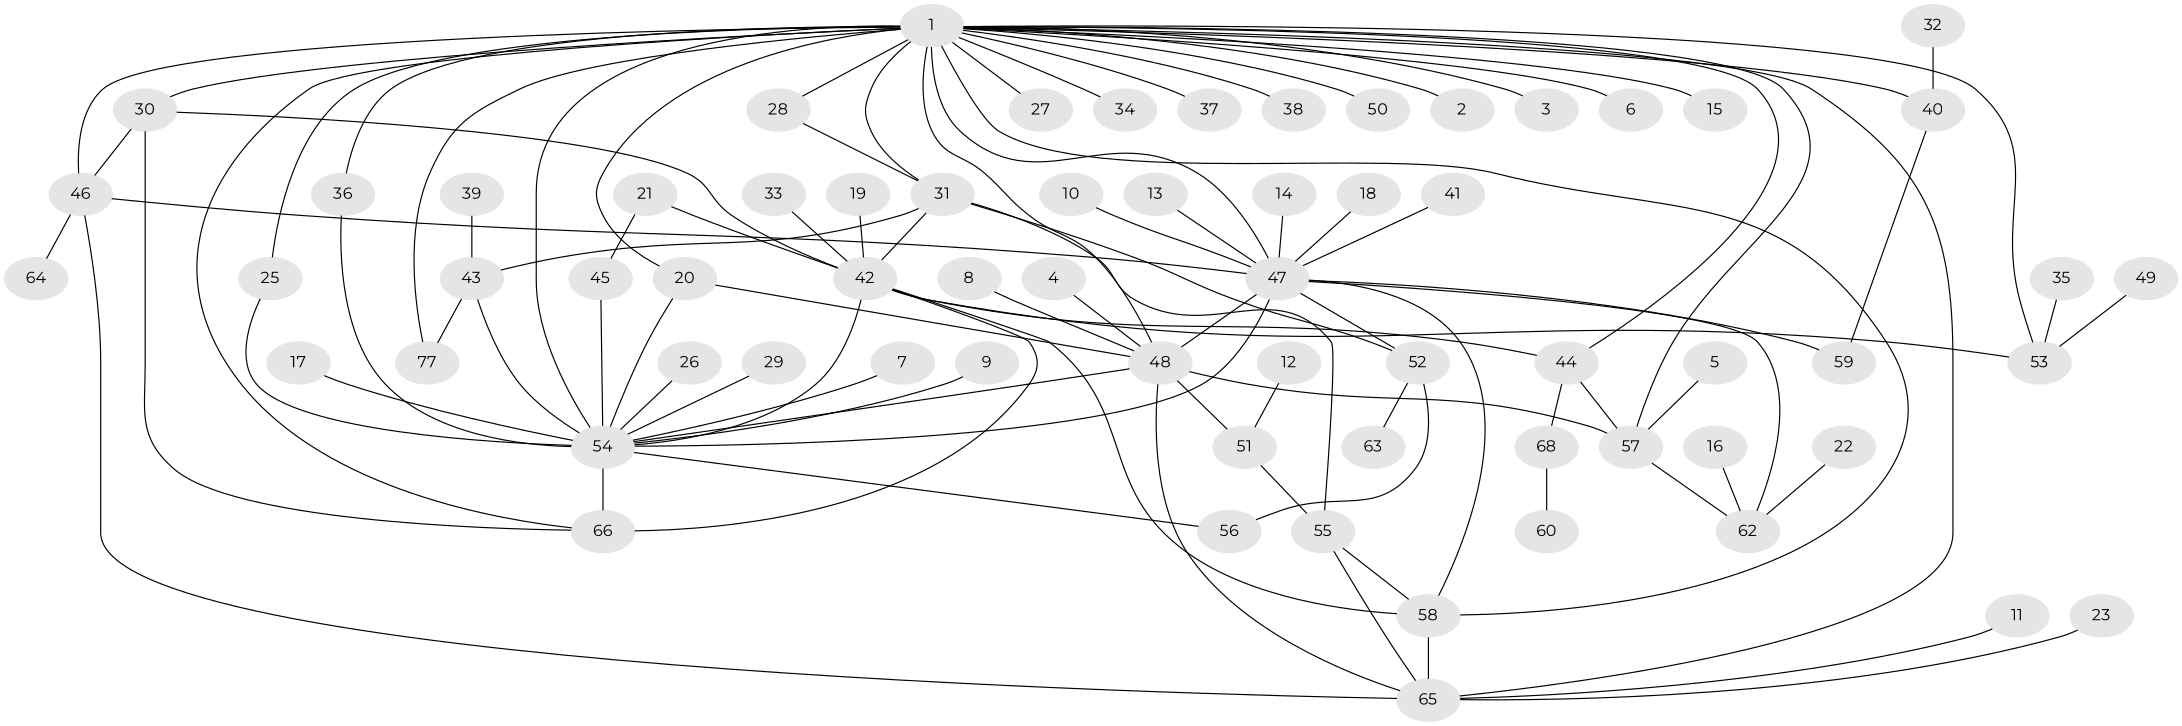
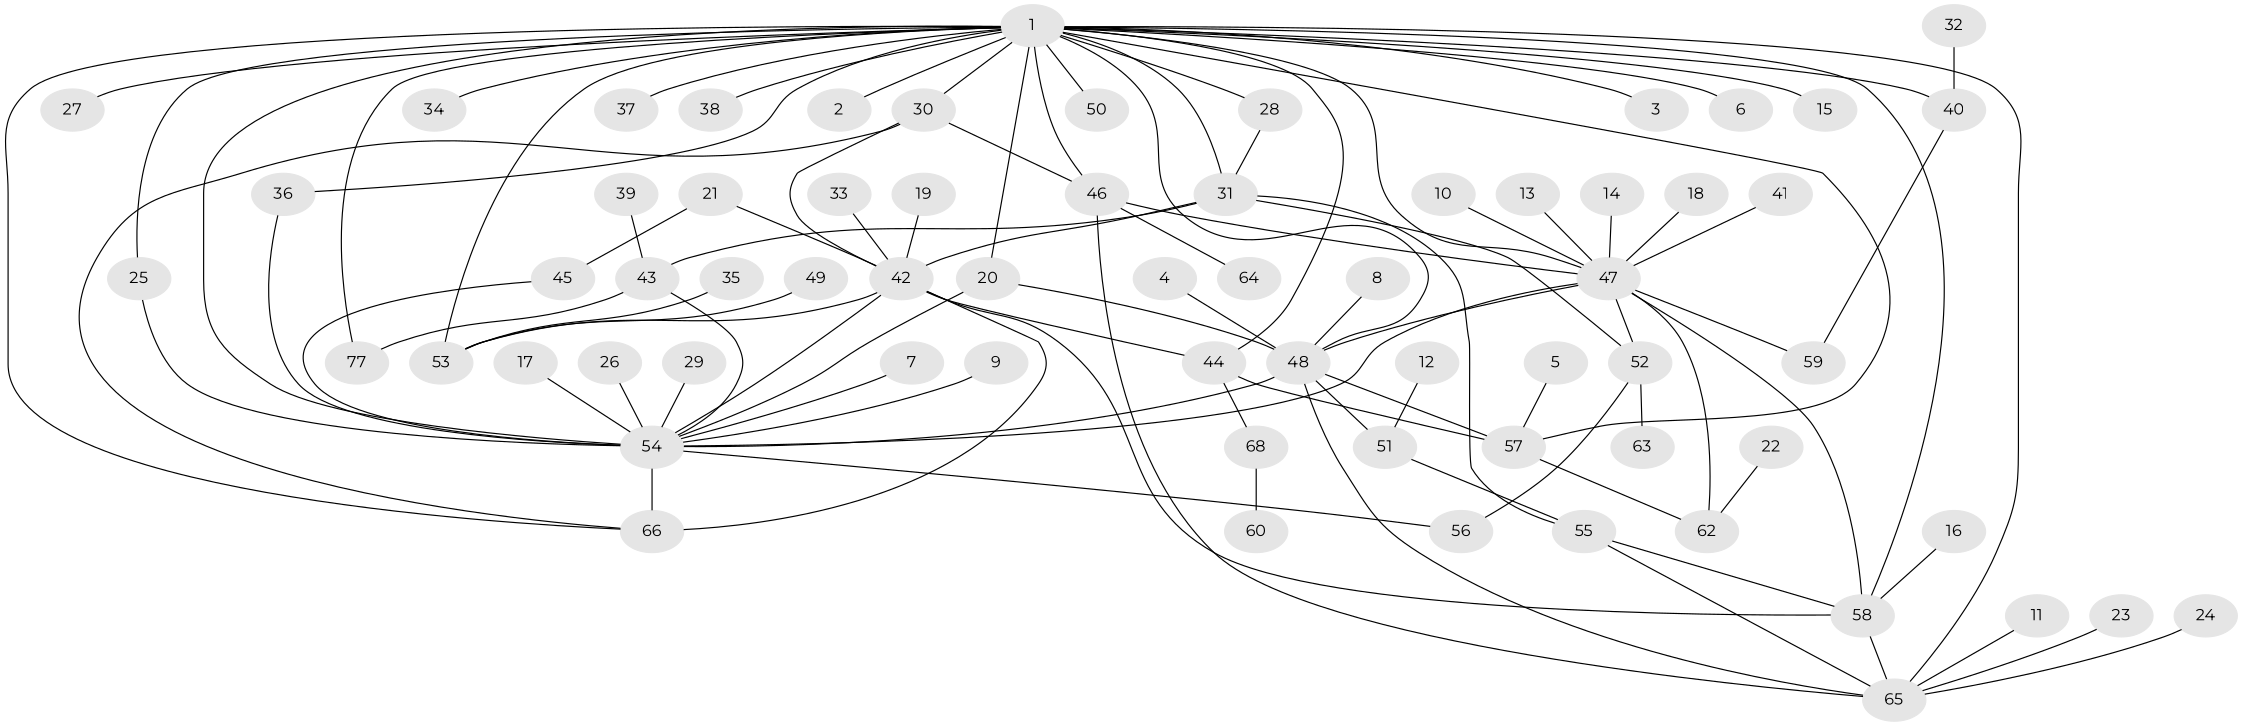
(1732, 489) -> (1908, 574)
none -> (2206, 616)
